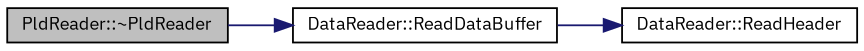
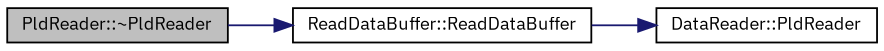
(425, 25) -> (442, 25)
(740, 25) -> (767, 25)
